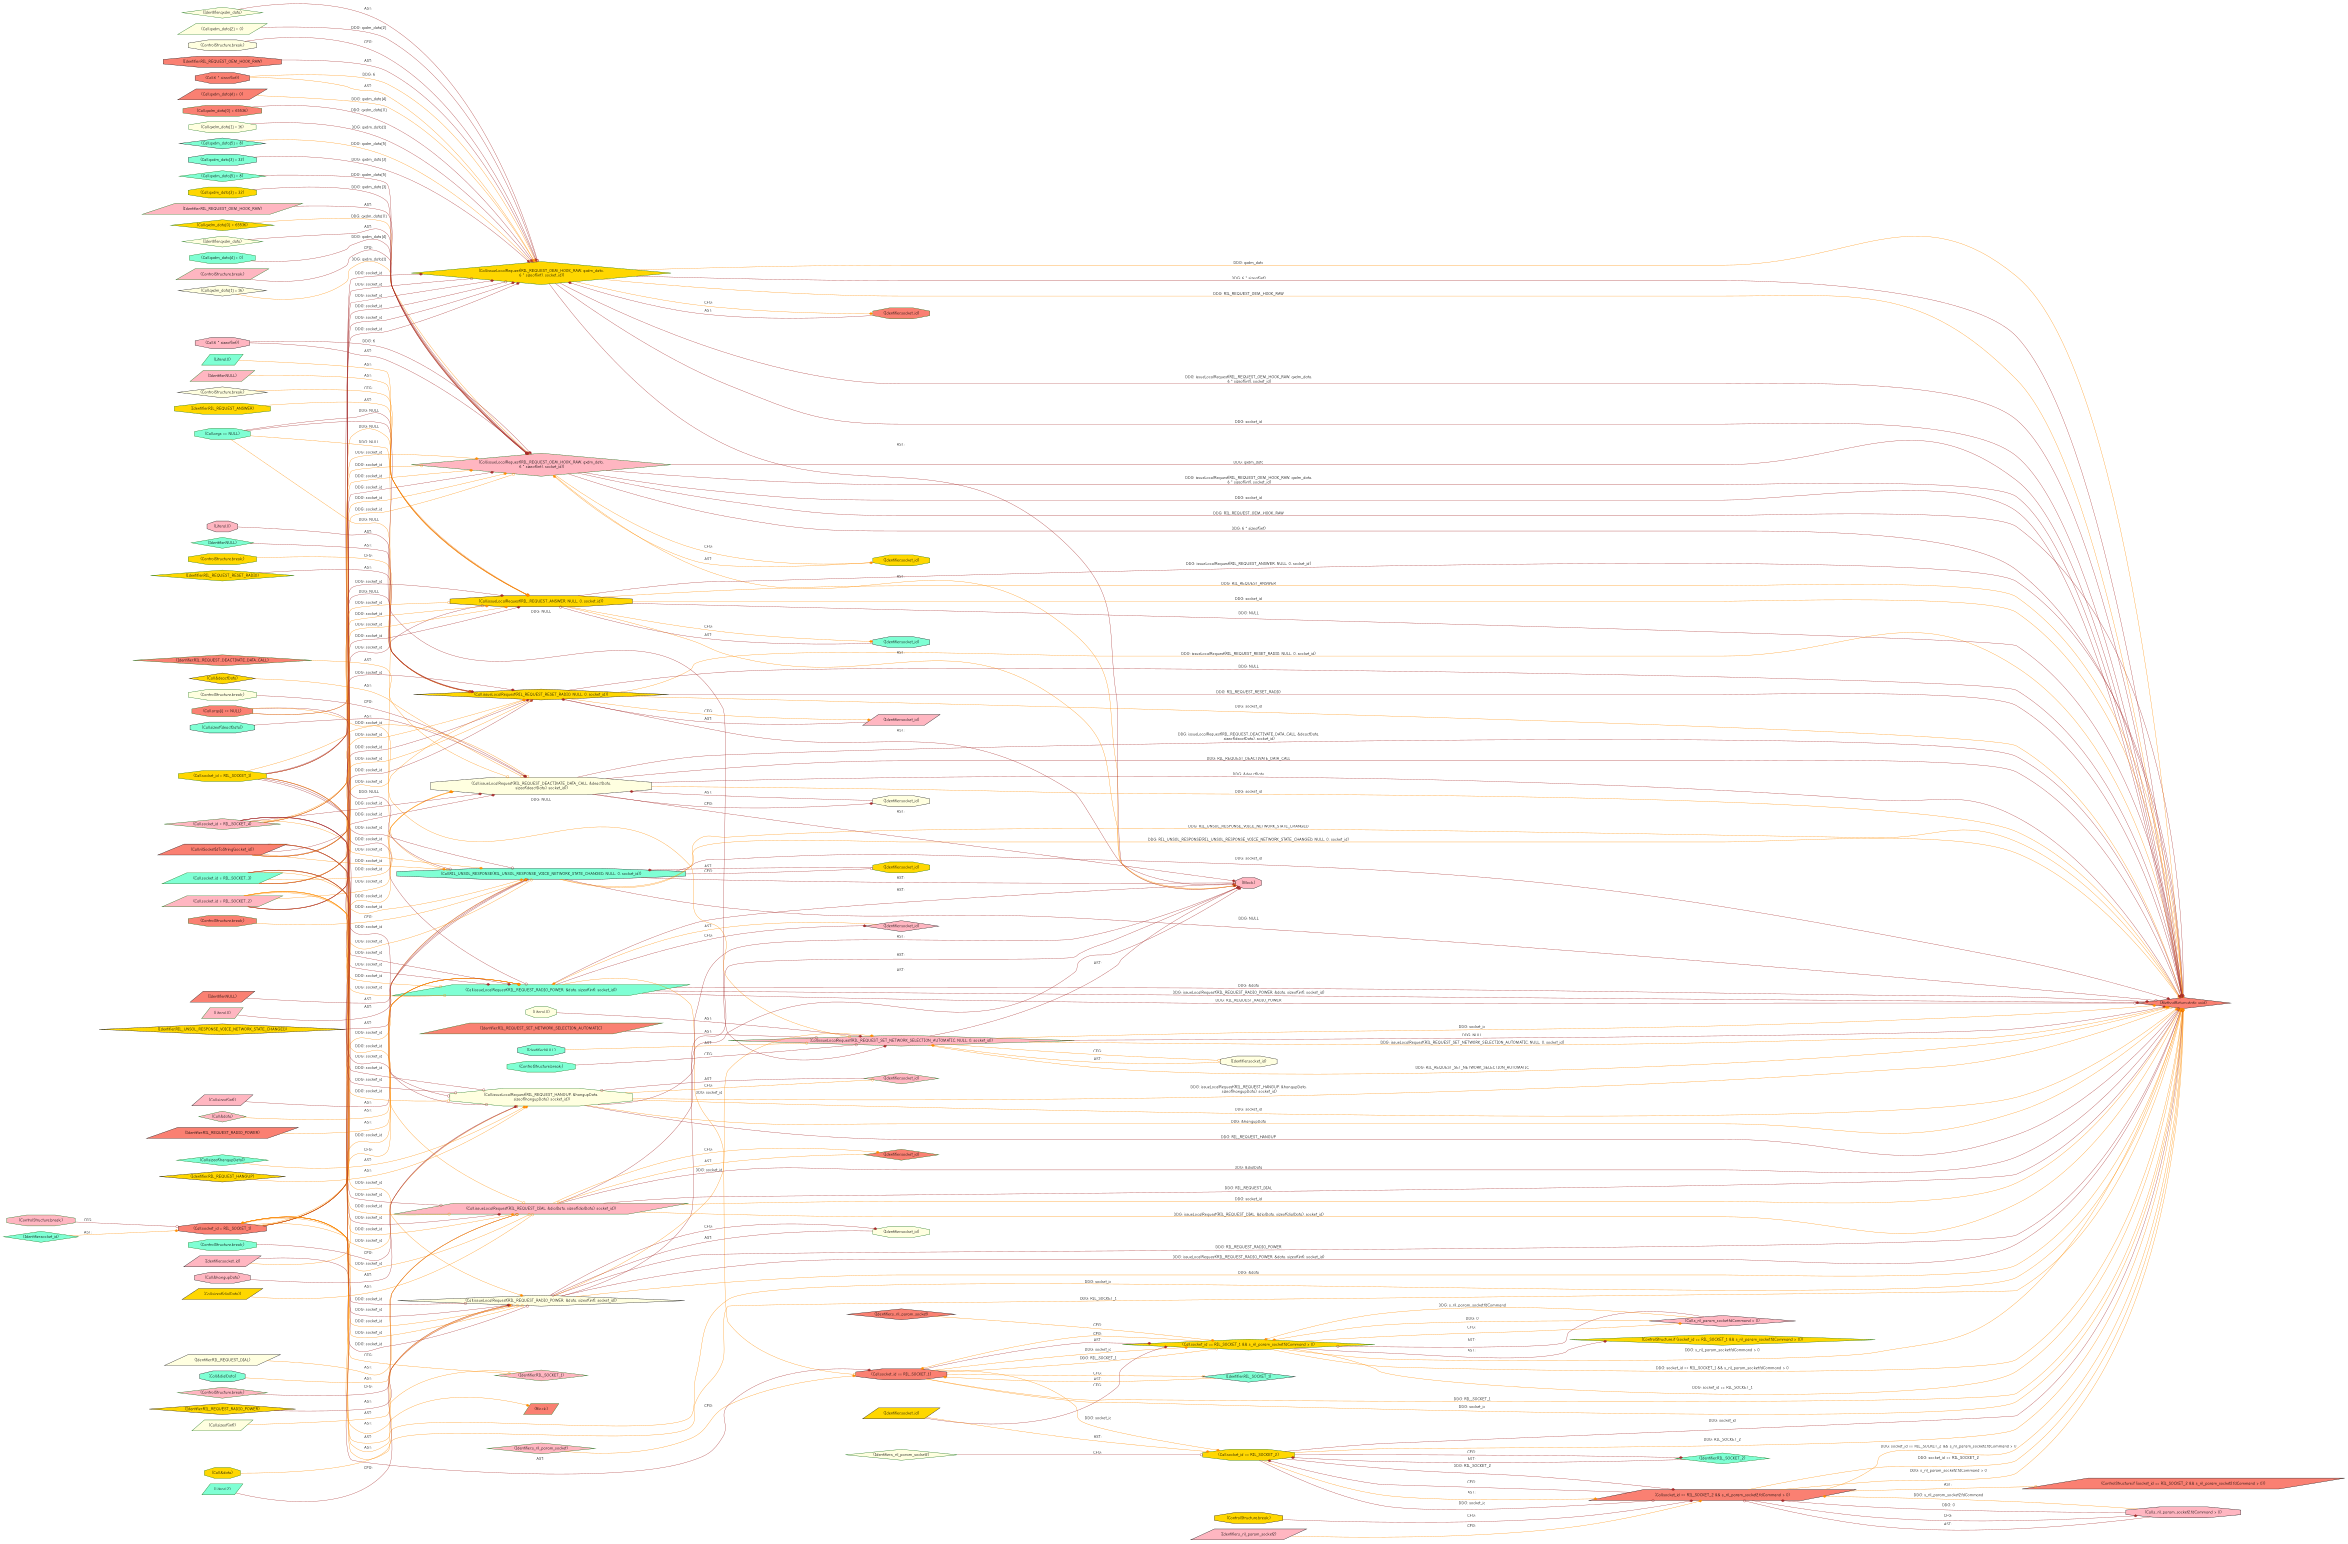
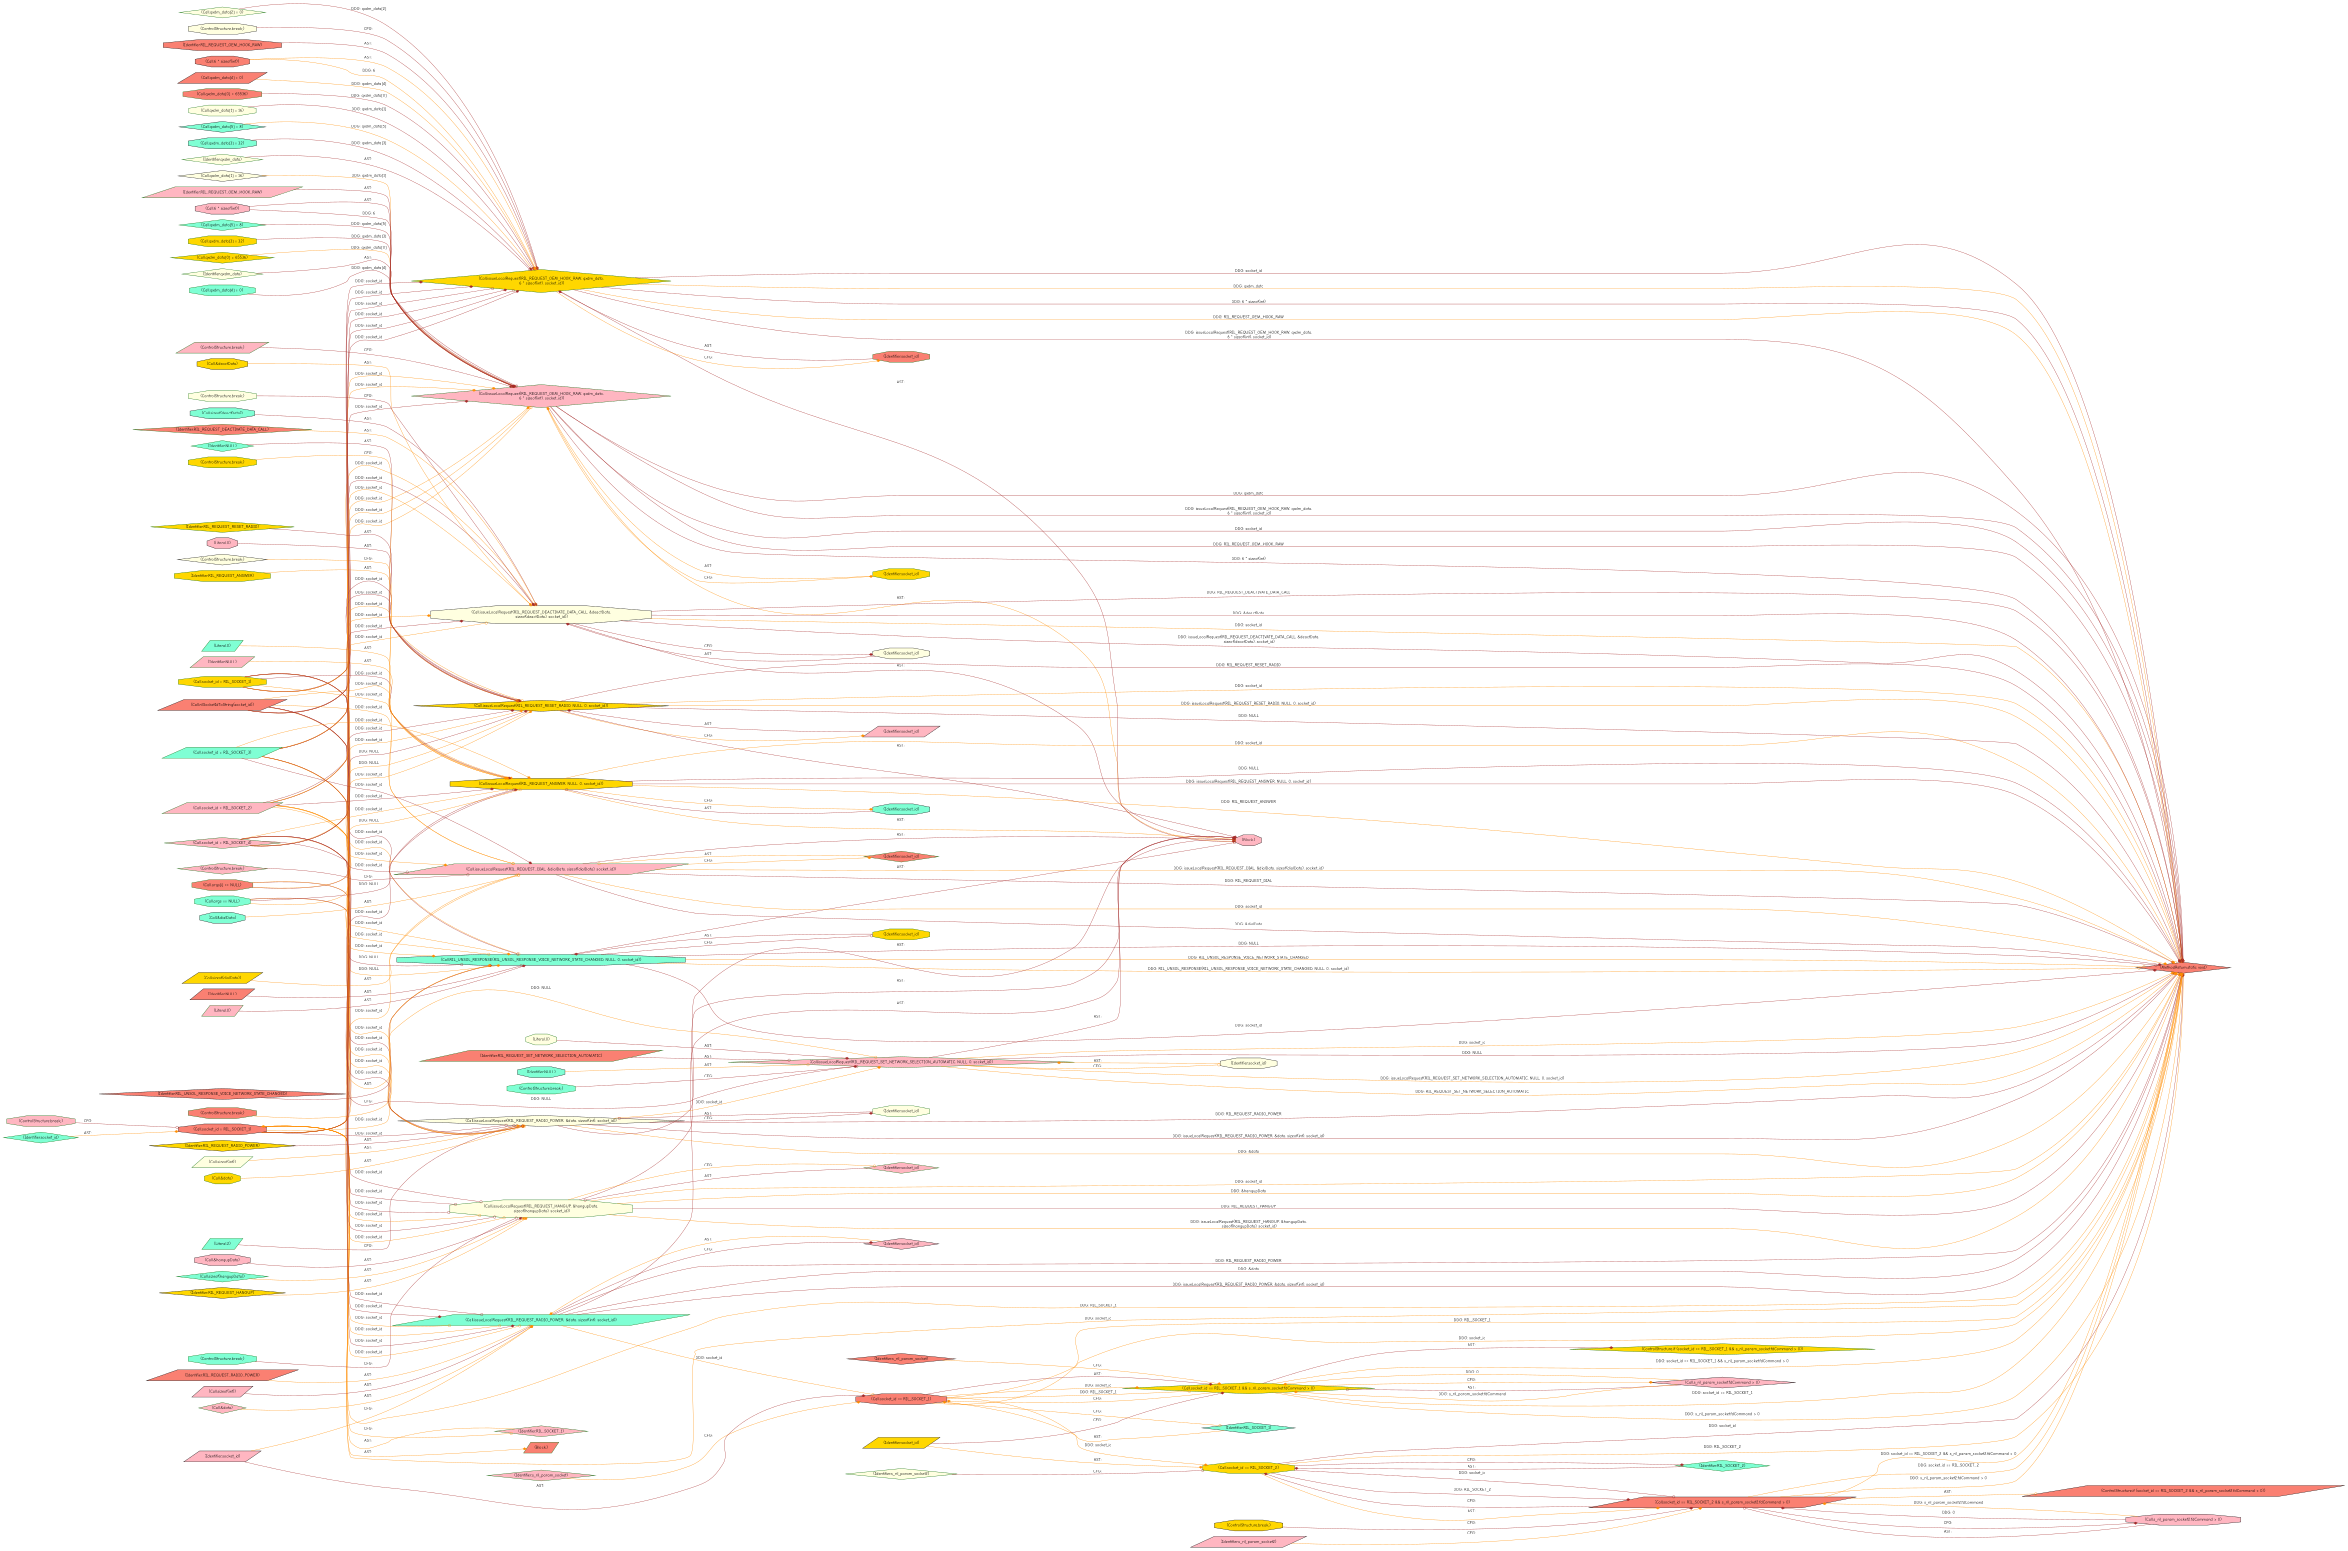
(222, 29) -> (222, 12)
(222, 678) -> (222, 364)
(222, 1029) -> (222, 1094)
(222, 1360) -> none
